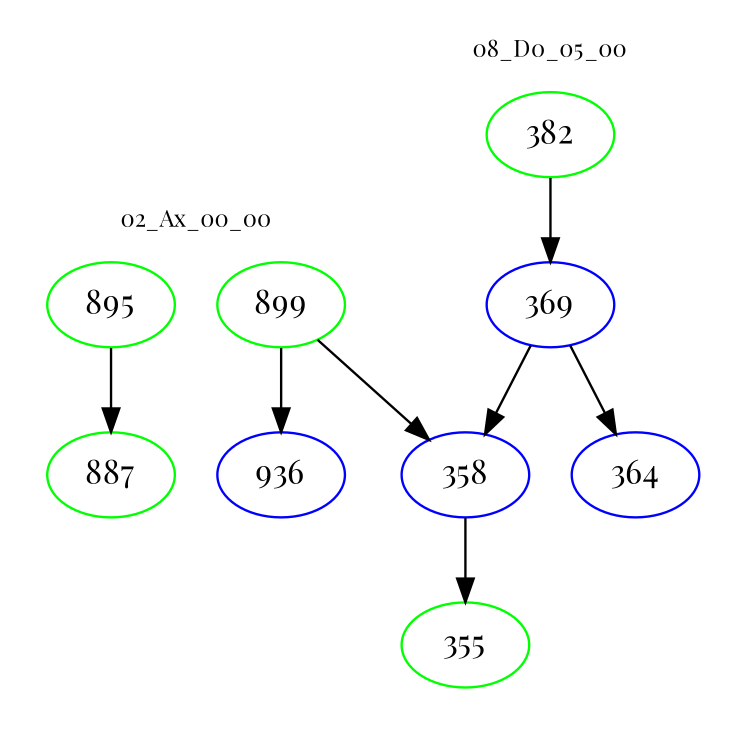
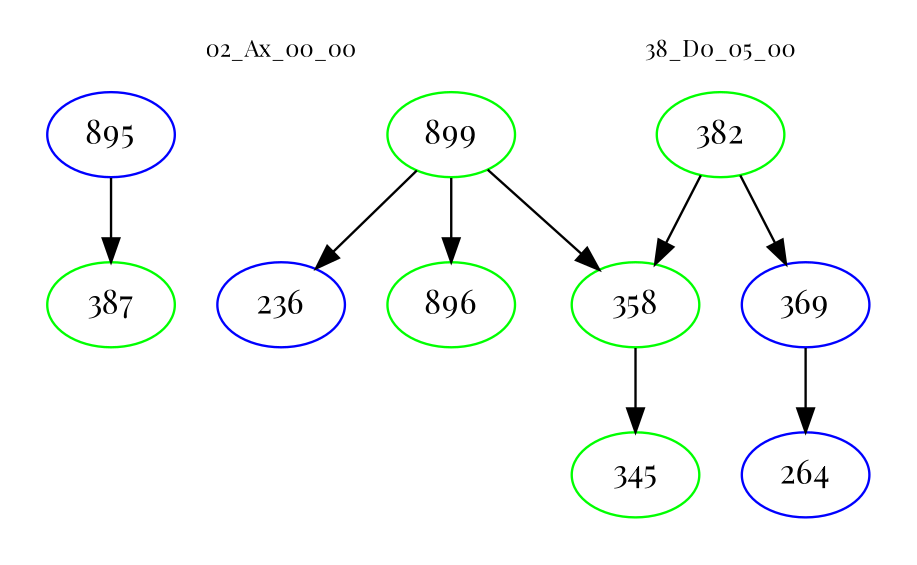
(550, 51) -> (721, 51)
(111, 305) -> (111, 135)
none -> (451, 305)
(513, 379) -> (683, 209)
(111, 475) -> (111, 305)
(281, 475) -> (281, 305)
(465, 475) -> (636, 305)
(636, 475) -> (806, 475)
(465, 645) -> (636, 475)
